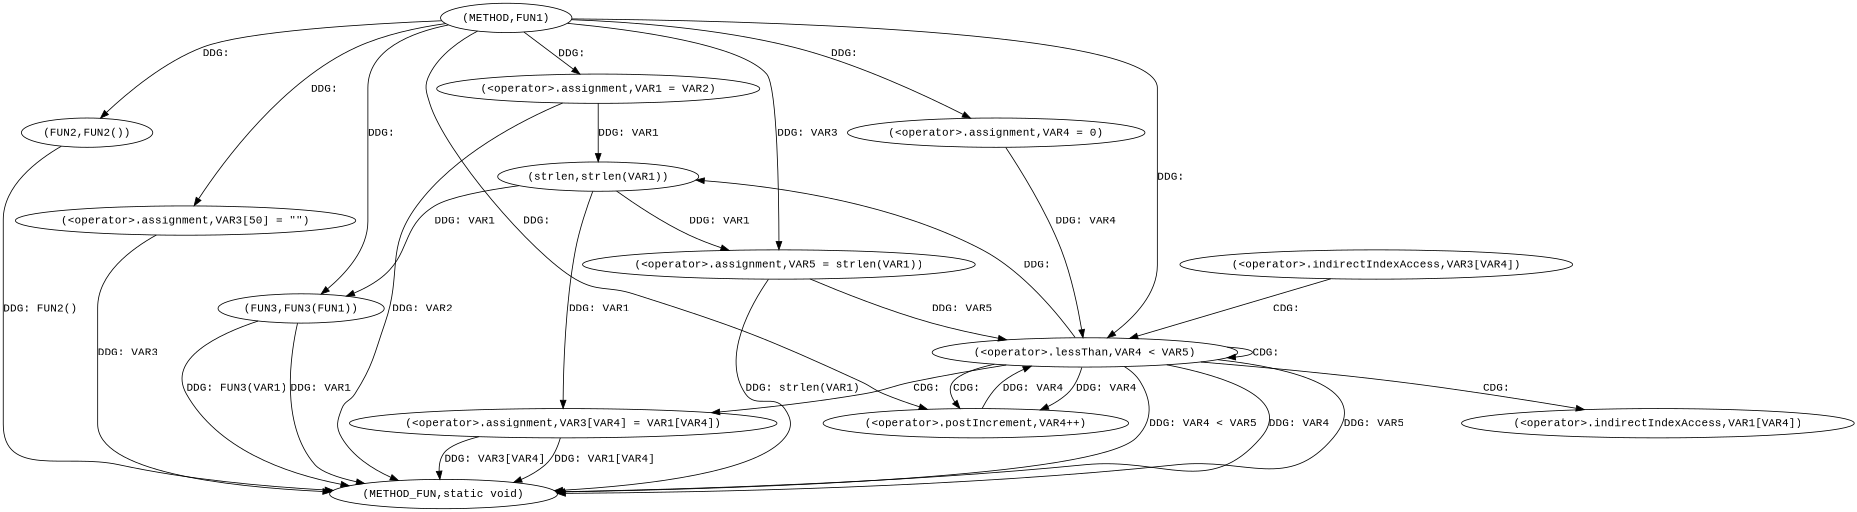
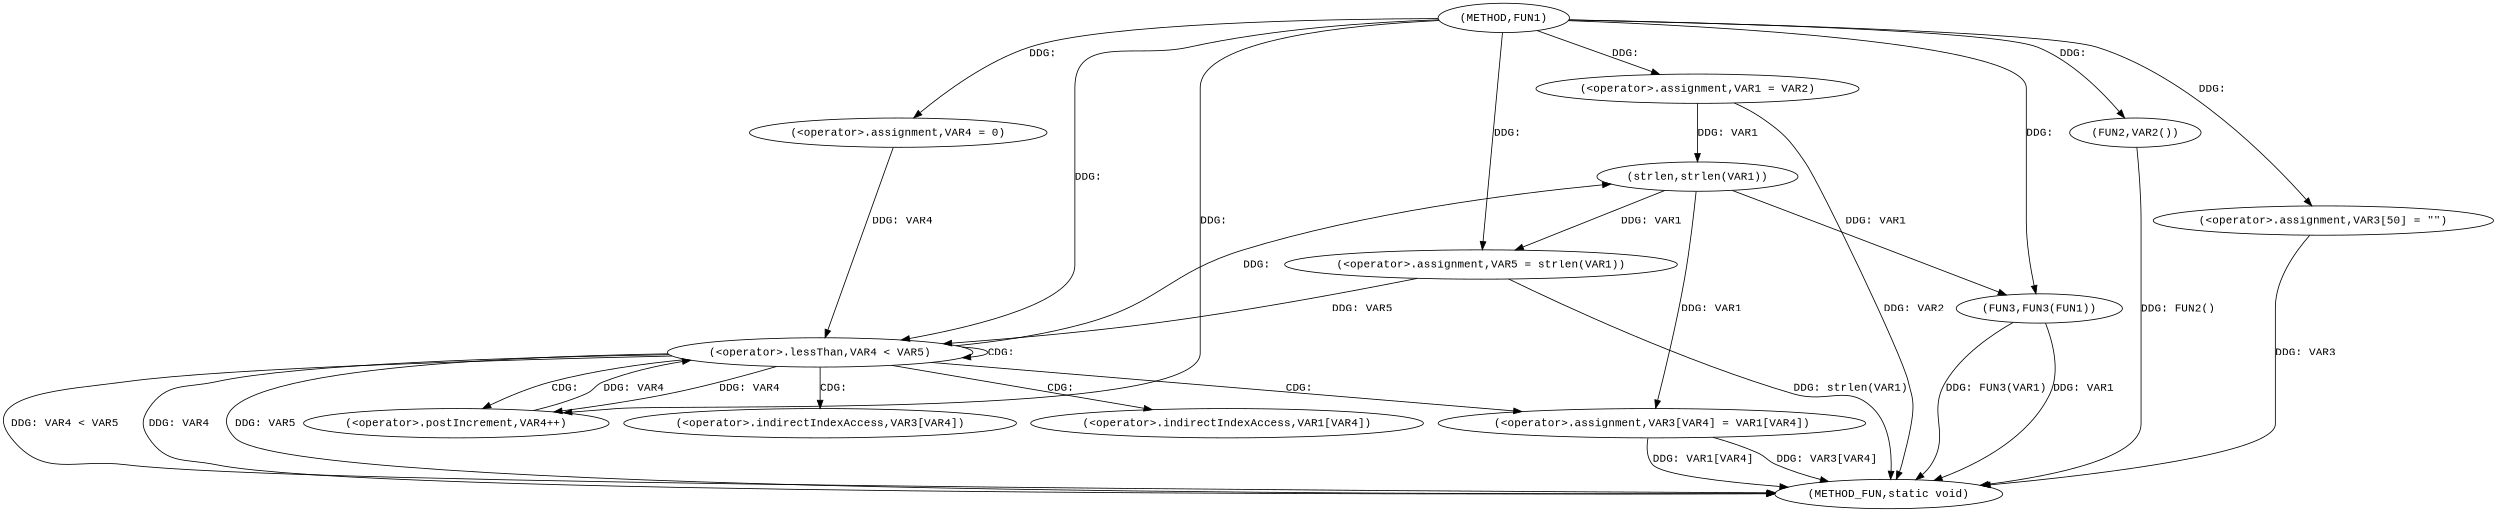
(87, 133) -> (2135, 133)
(808, 133) -> (1511, 133)
(1234, 307) -> (820, 384)
